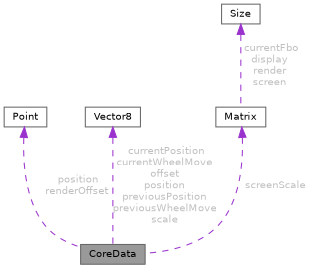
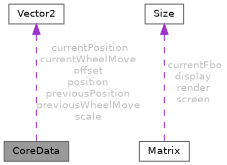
(25, 117) -> none
(113, 117) -> (36, 14)
(222, 220) -> none
